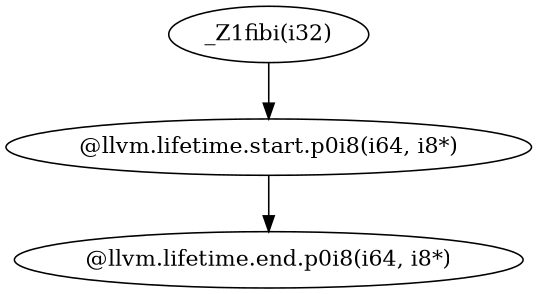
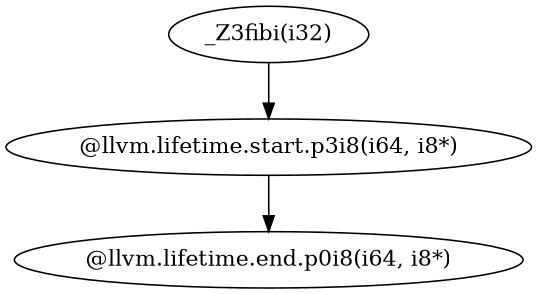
(269, 34) -> (269, 34)
(269, 147) -> (269, 147)
